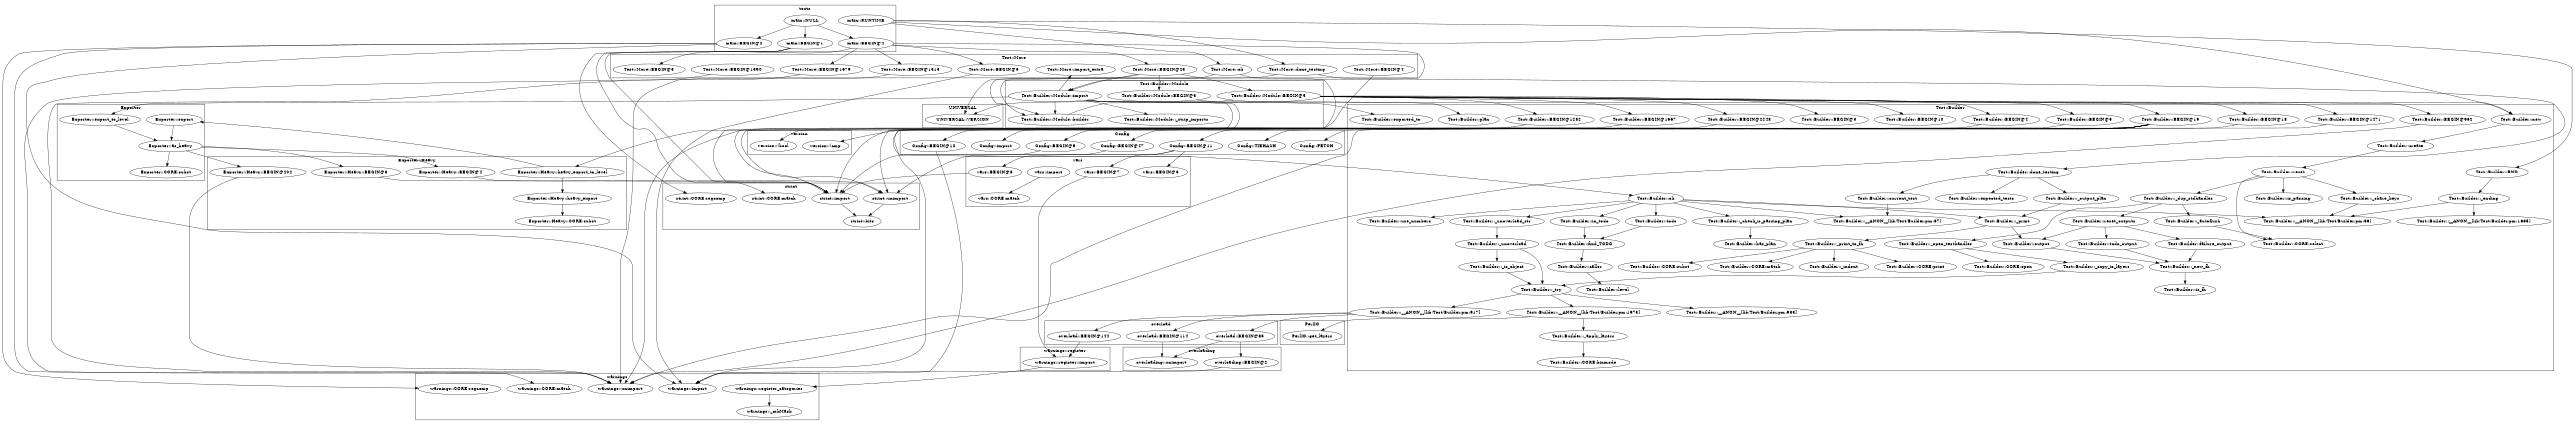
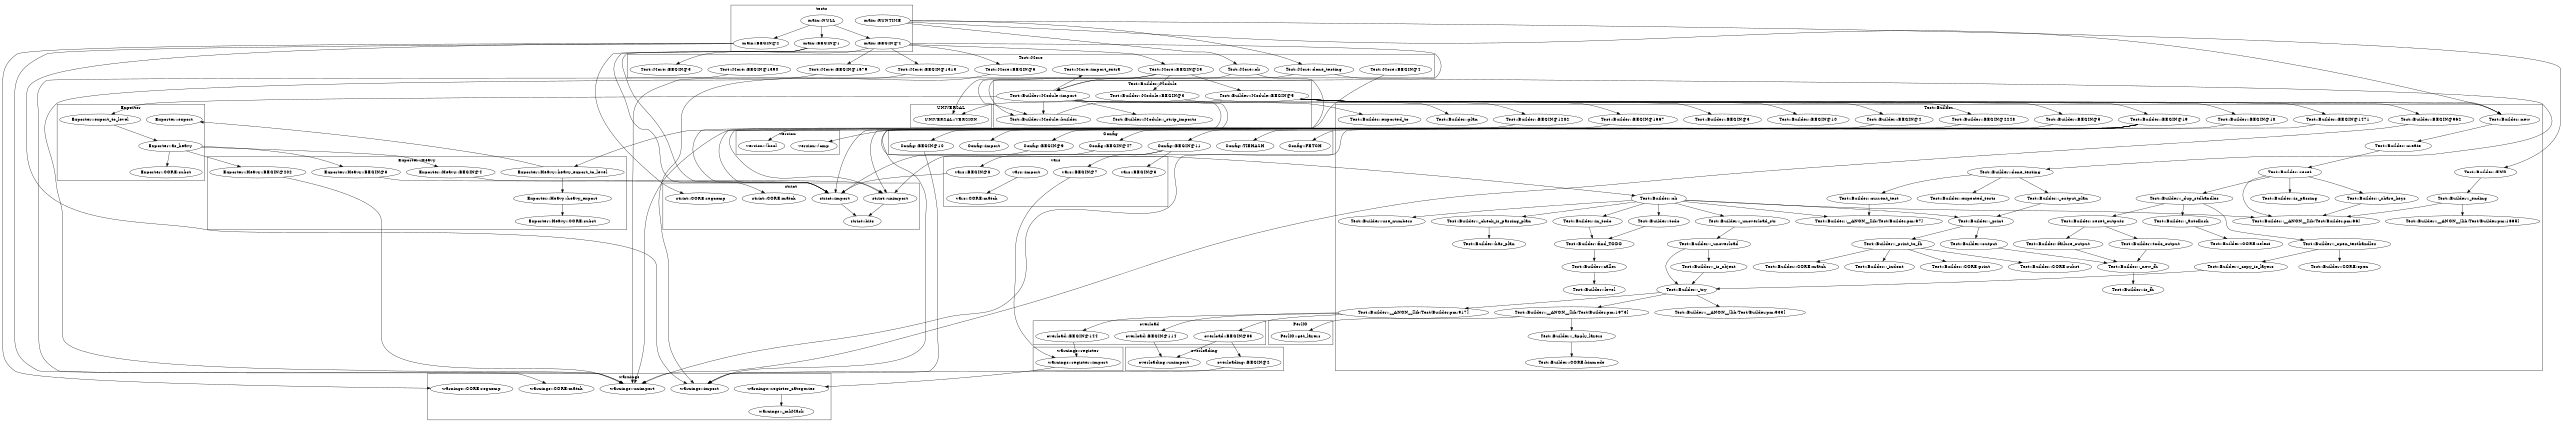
none -> (1900, 102)
(173, 131) -> none
(2237, 209) -> (2243, 197)
(2066, 232) -> none
